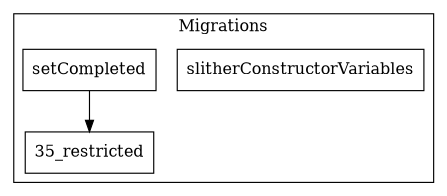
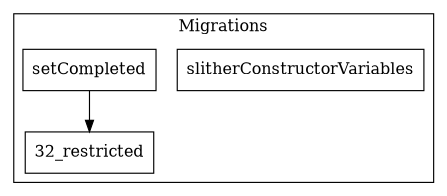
(89, 153) -> (89, 153)
